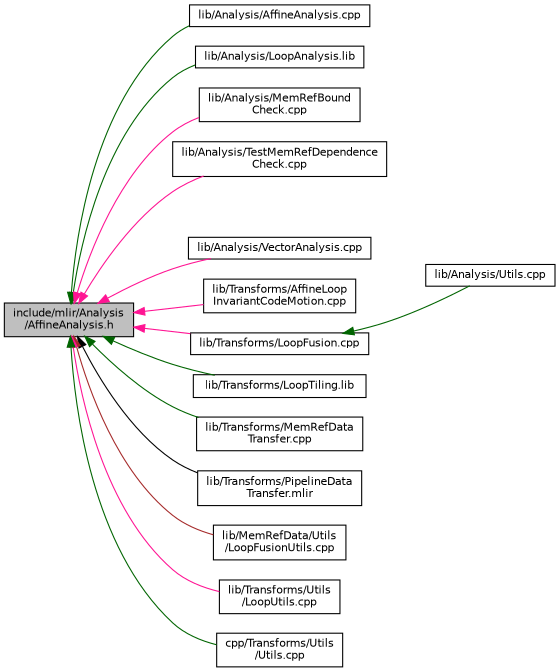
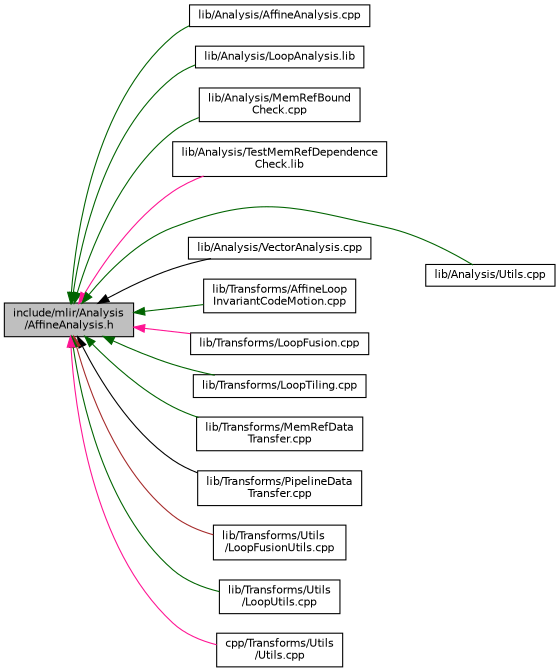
(280, 159) -> (280, 159)
(121, 192) -> (121, 192)
(158, 274) -> (158, 274)
(174, 308) -> (174, 308)
(413, 312) -> (272, 207)
(280, 386) -> (280, 386)
(280, 488) -> (280, 488)
(115, 491) -> (115, 491)
(106, 518) -> (106, 518)
(280, 543) -> (280, 543)
